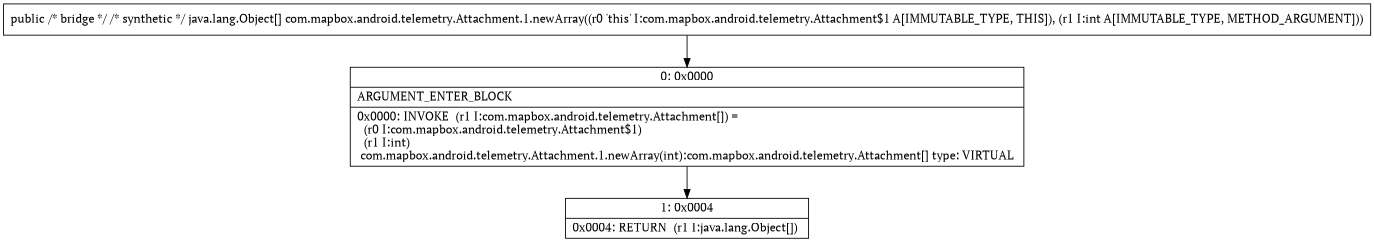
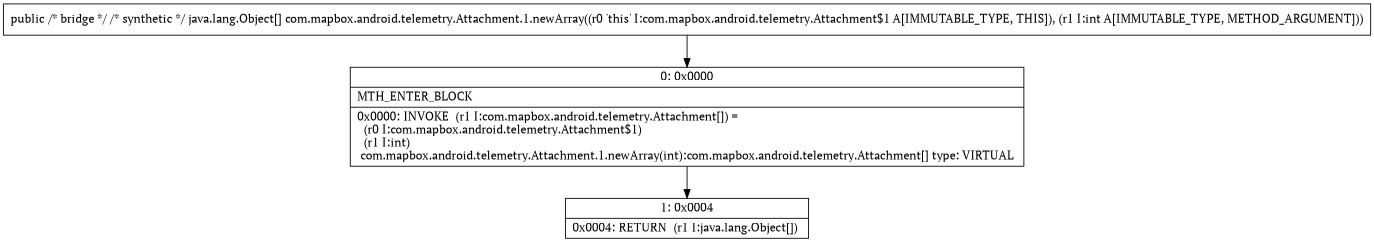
(435, 97) -> (415, 97)
